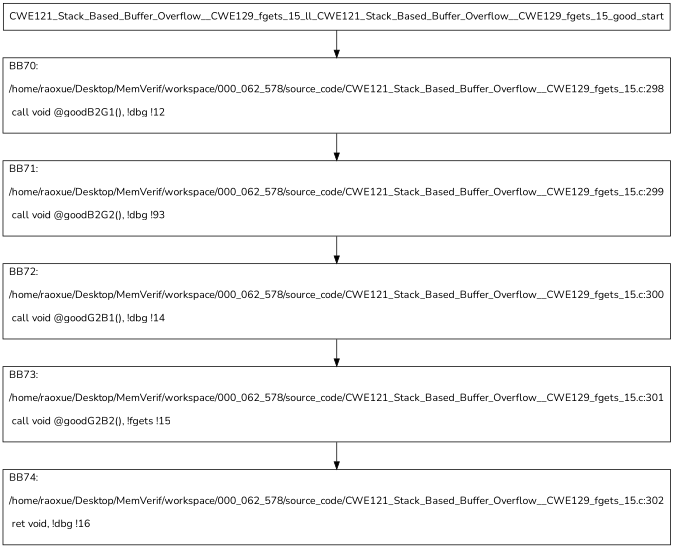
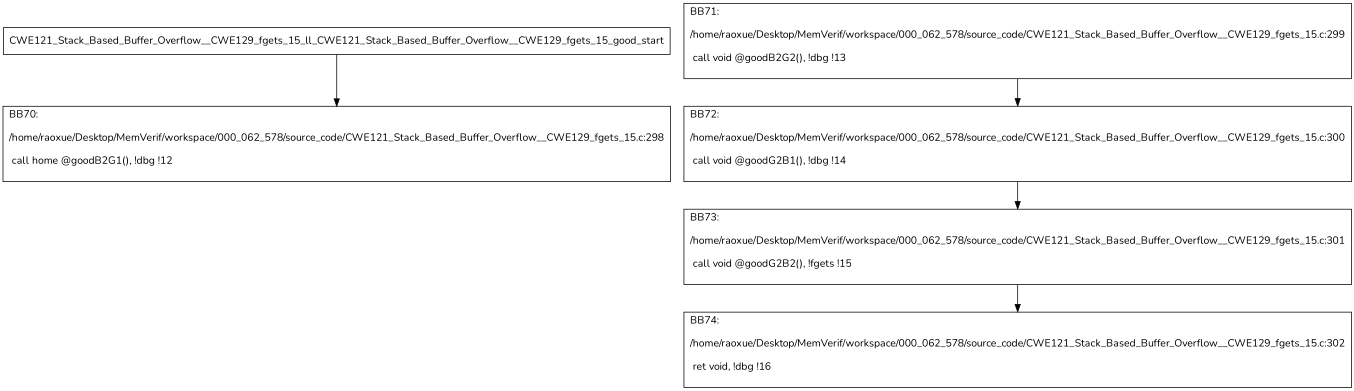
(87, 112) -> (91, 161)
(337, 143) -> none
(87, 215) -> (768, 58)
